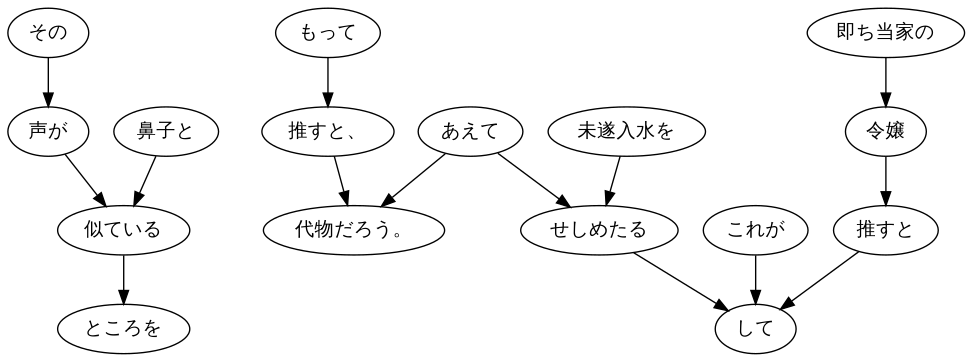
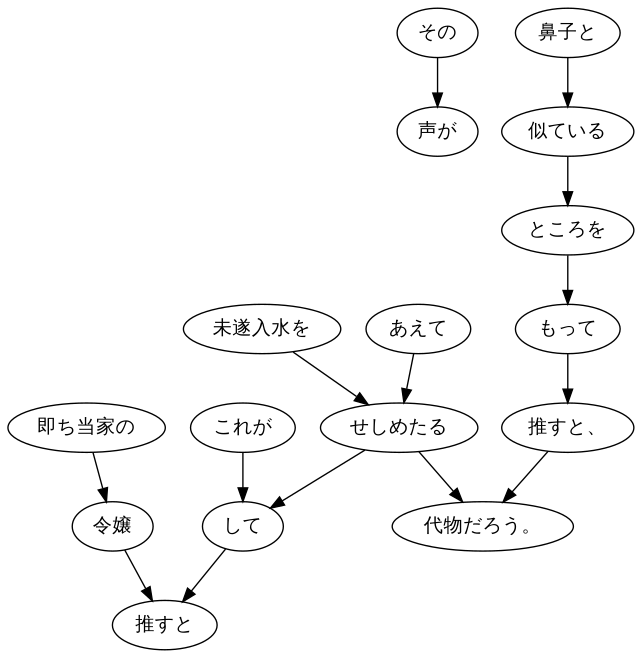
(81, 175) -> none
(419, 176) -> (436, 472)
none -> (568, 273)
(825, 276) -> (208, 570)
